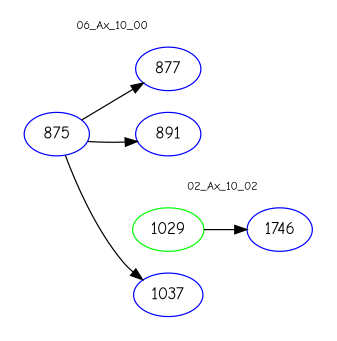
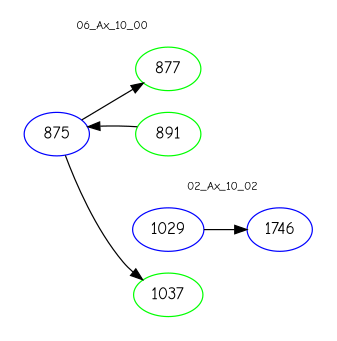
(168, 69) -> (168, 69)
(168, 134) -> (168, 134)
(106, 142) -> (119, 126)
(168, 230) -> (168, 230)
(168, 295) -> (168, 295)
